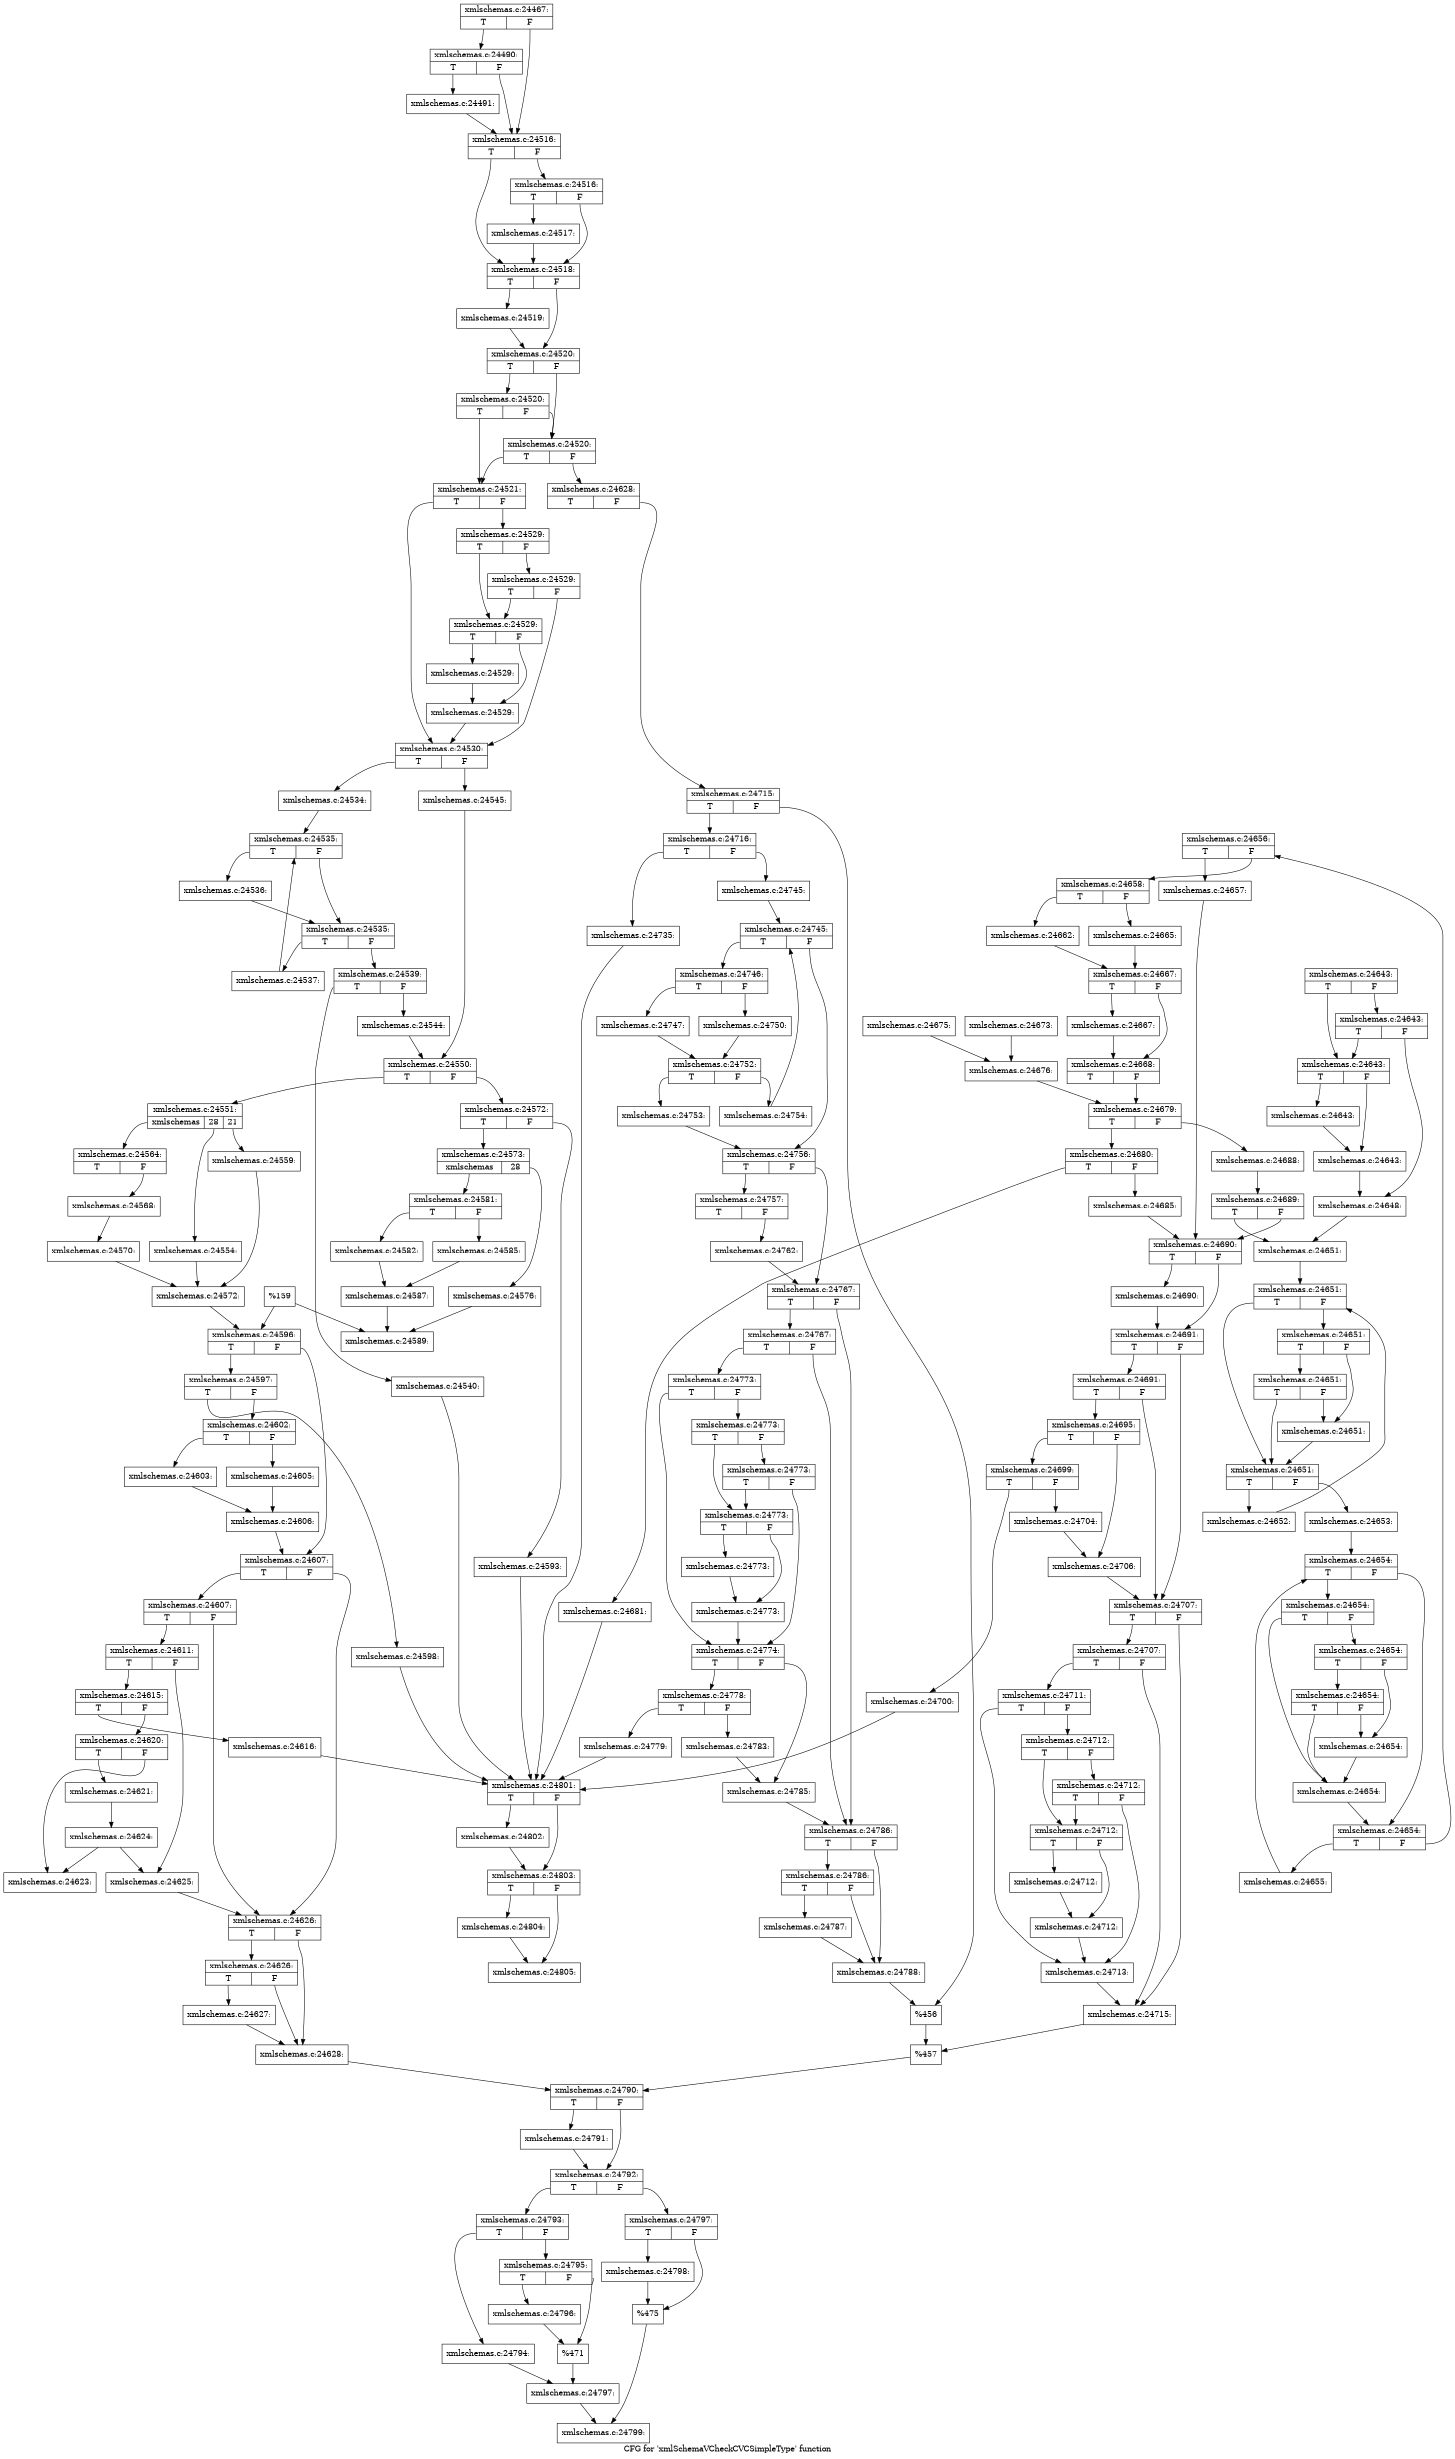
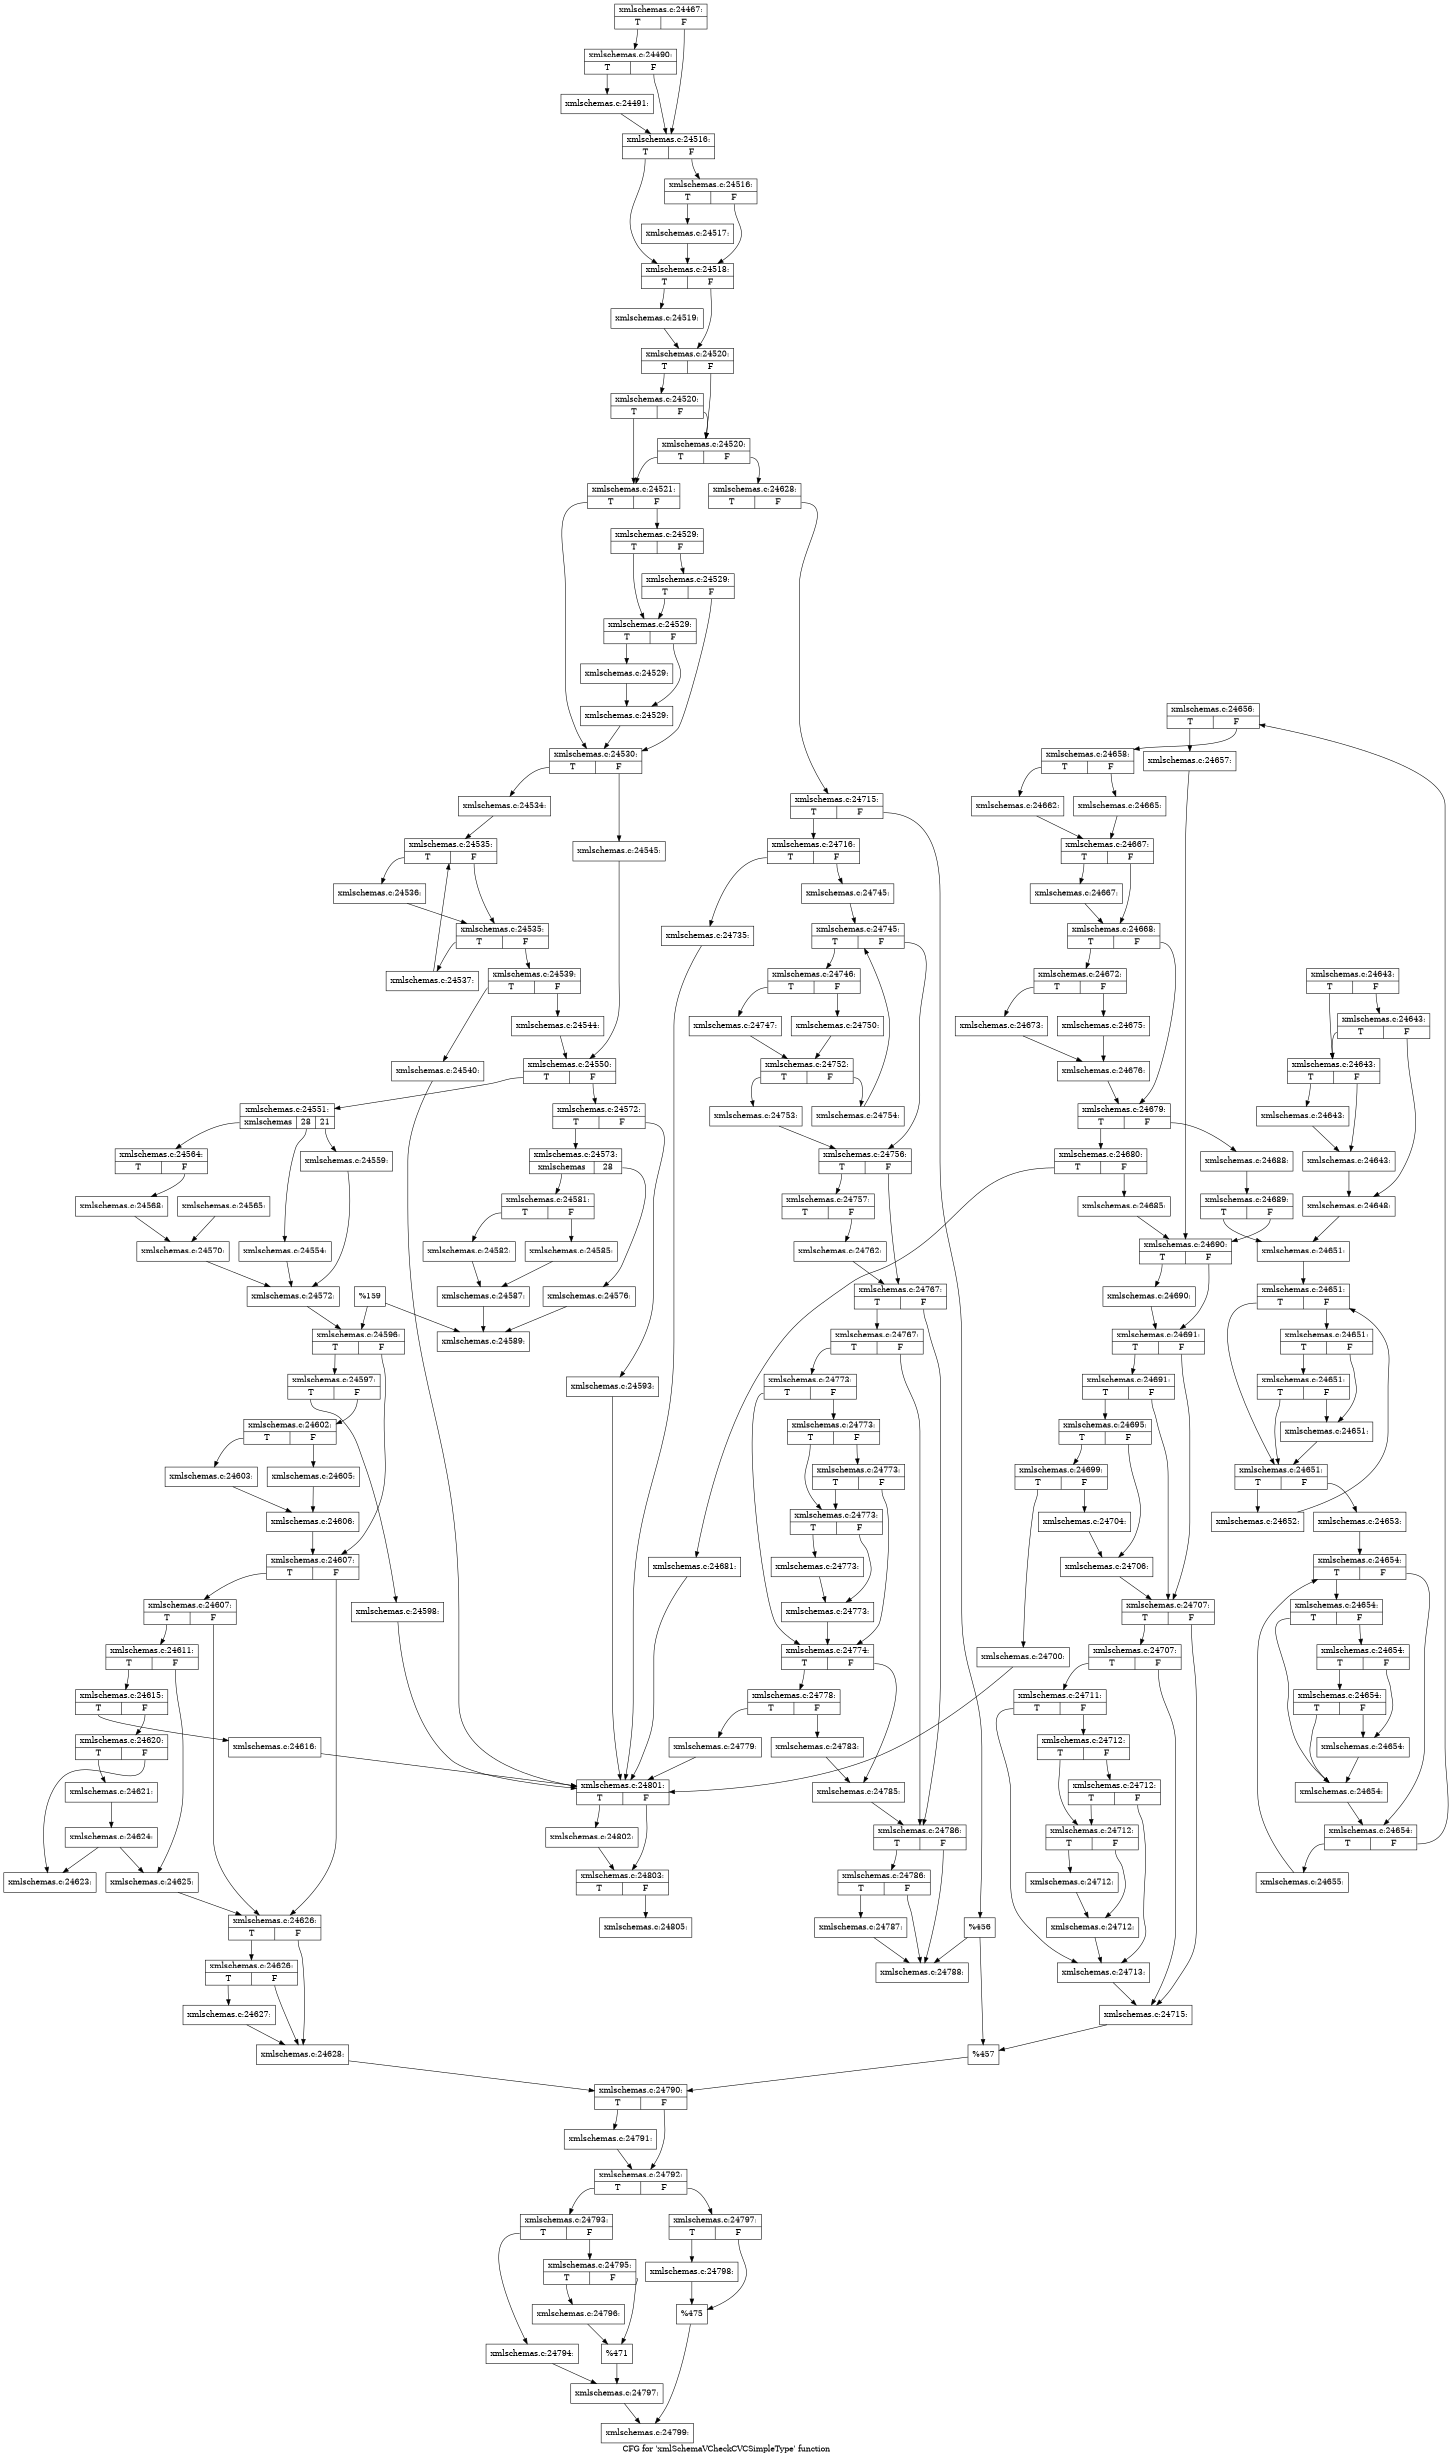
none -> (1080, 981)
none -> (224, 1206)
(503, 1928) -> none
(900, 1992) -> (953, 1948)
